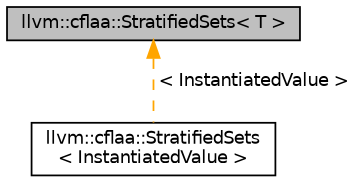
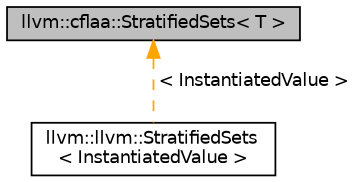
(153, 149) -> (153, 149)
